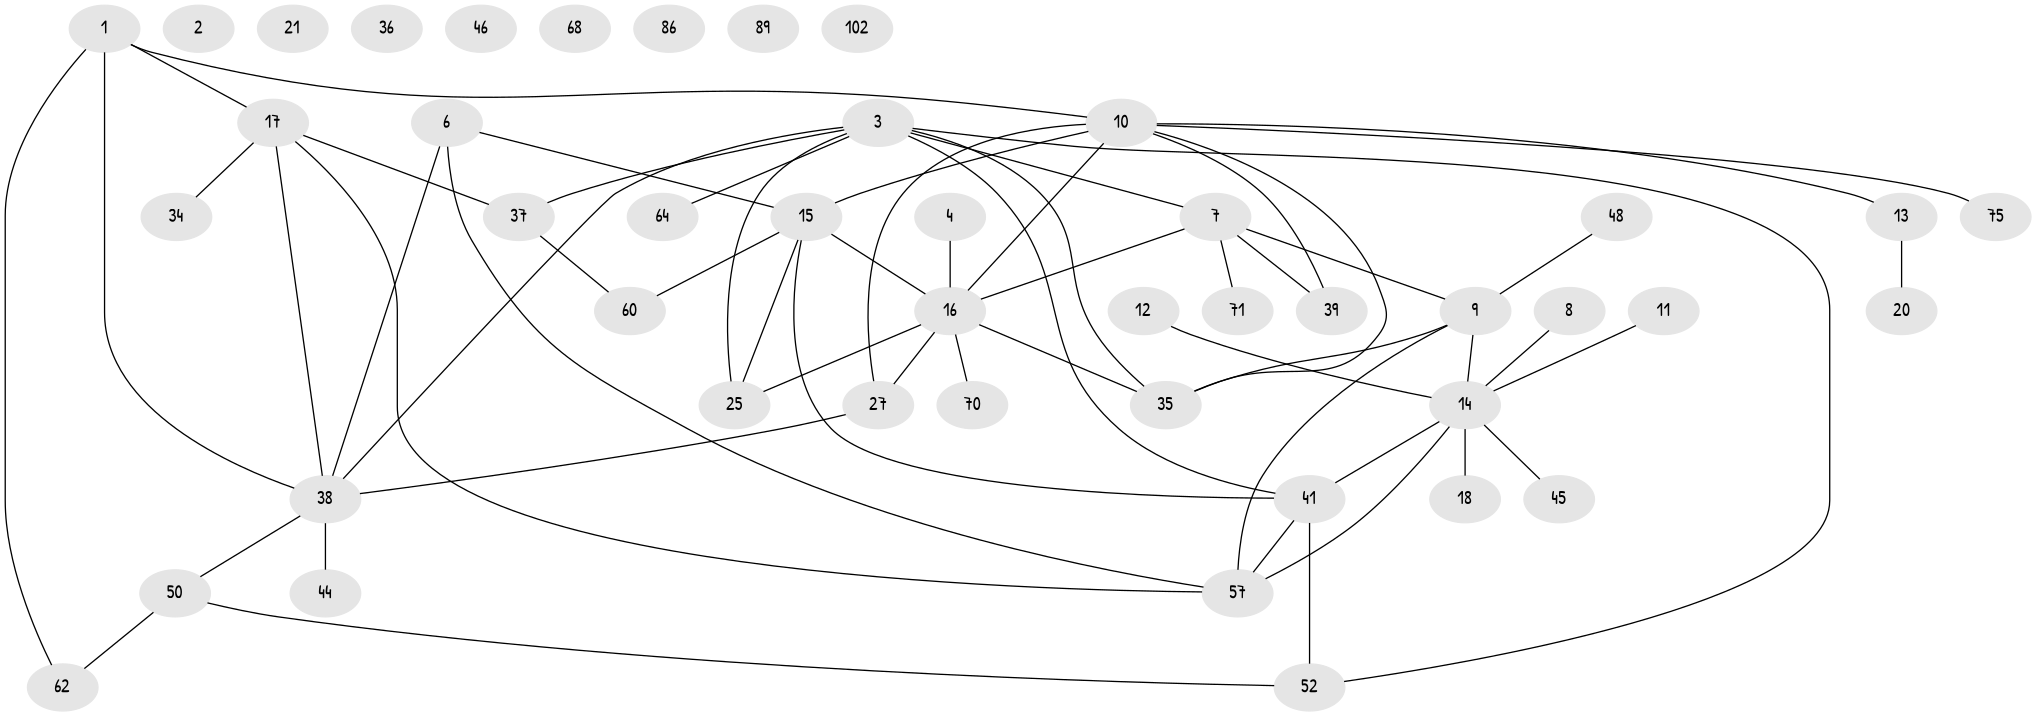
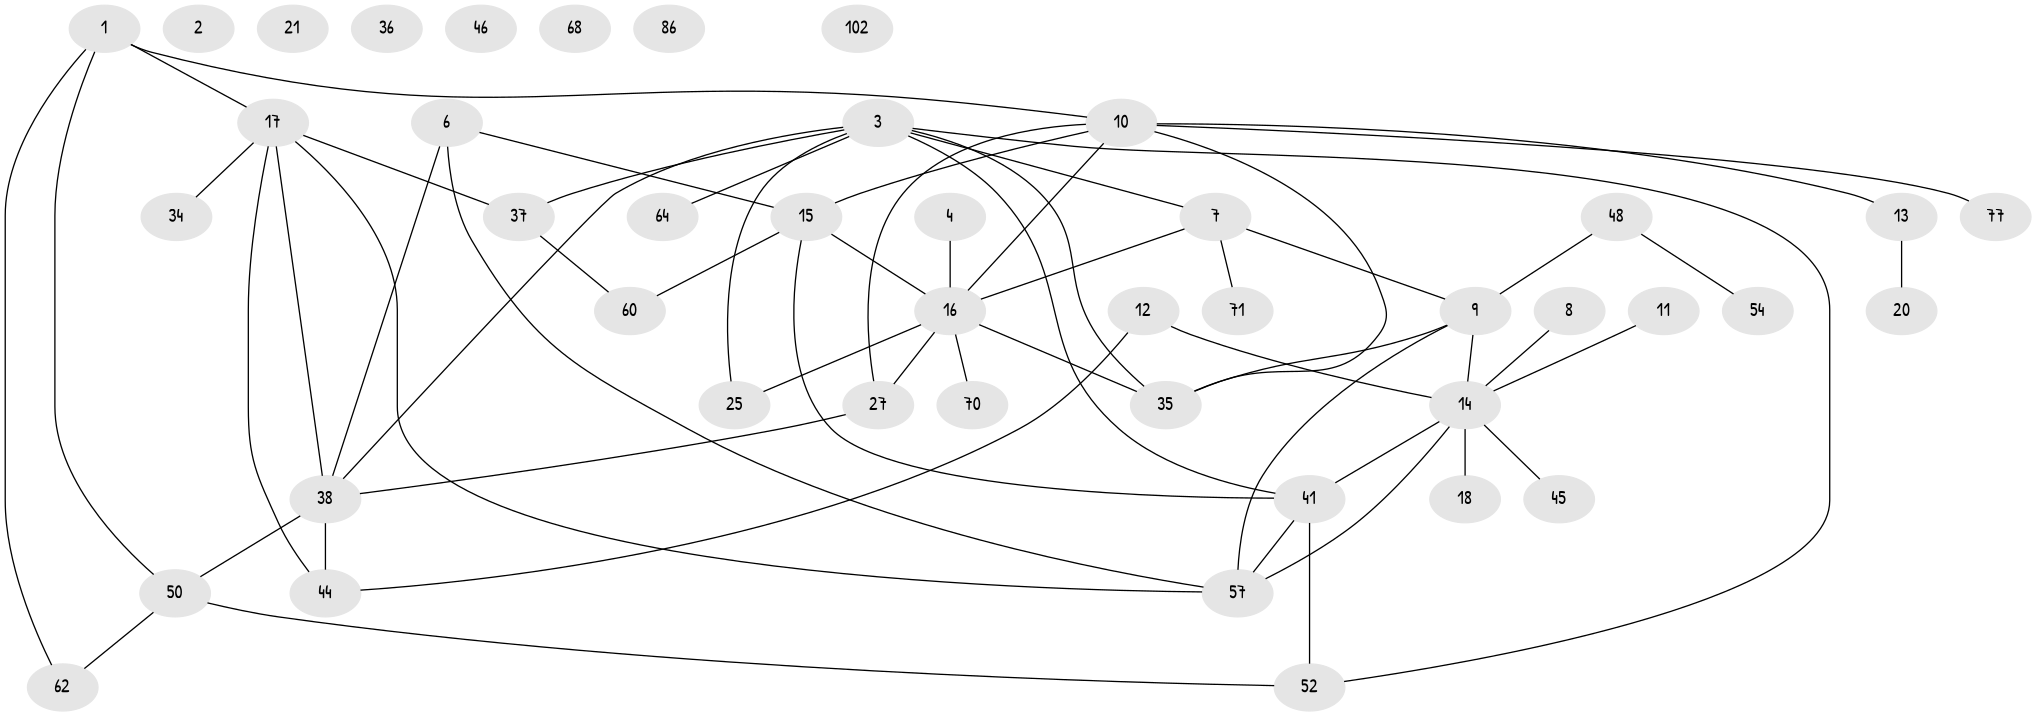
(763, 29) -> none
(1996, 217) -> (1996, 217)
(771, 311) -> none
(1332, 311) -> none
none -> (1758, 311)
(106, 319) -> (55, 326)
none -> (248, 365)
none -> (769, 523)
